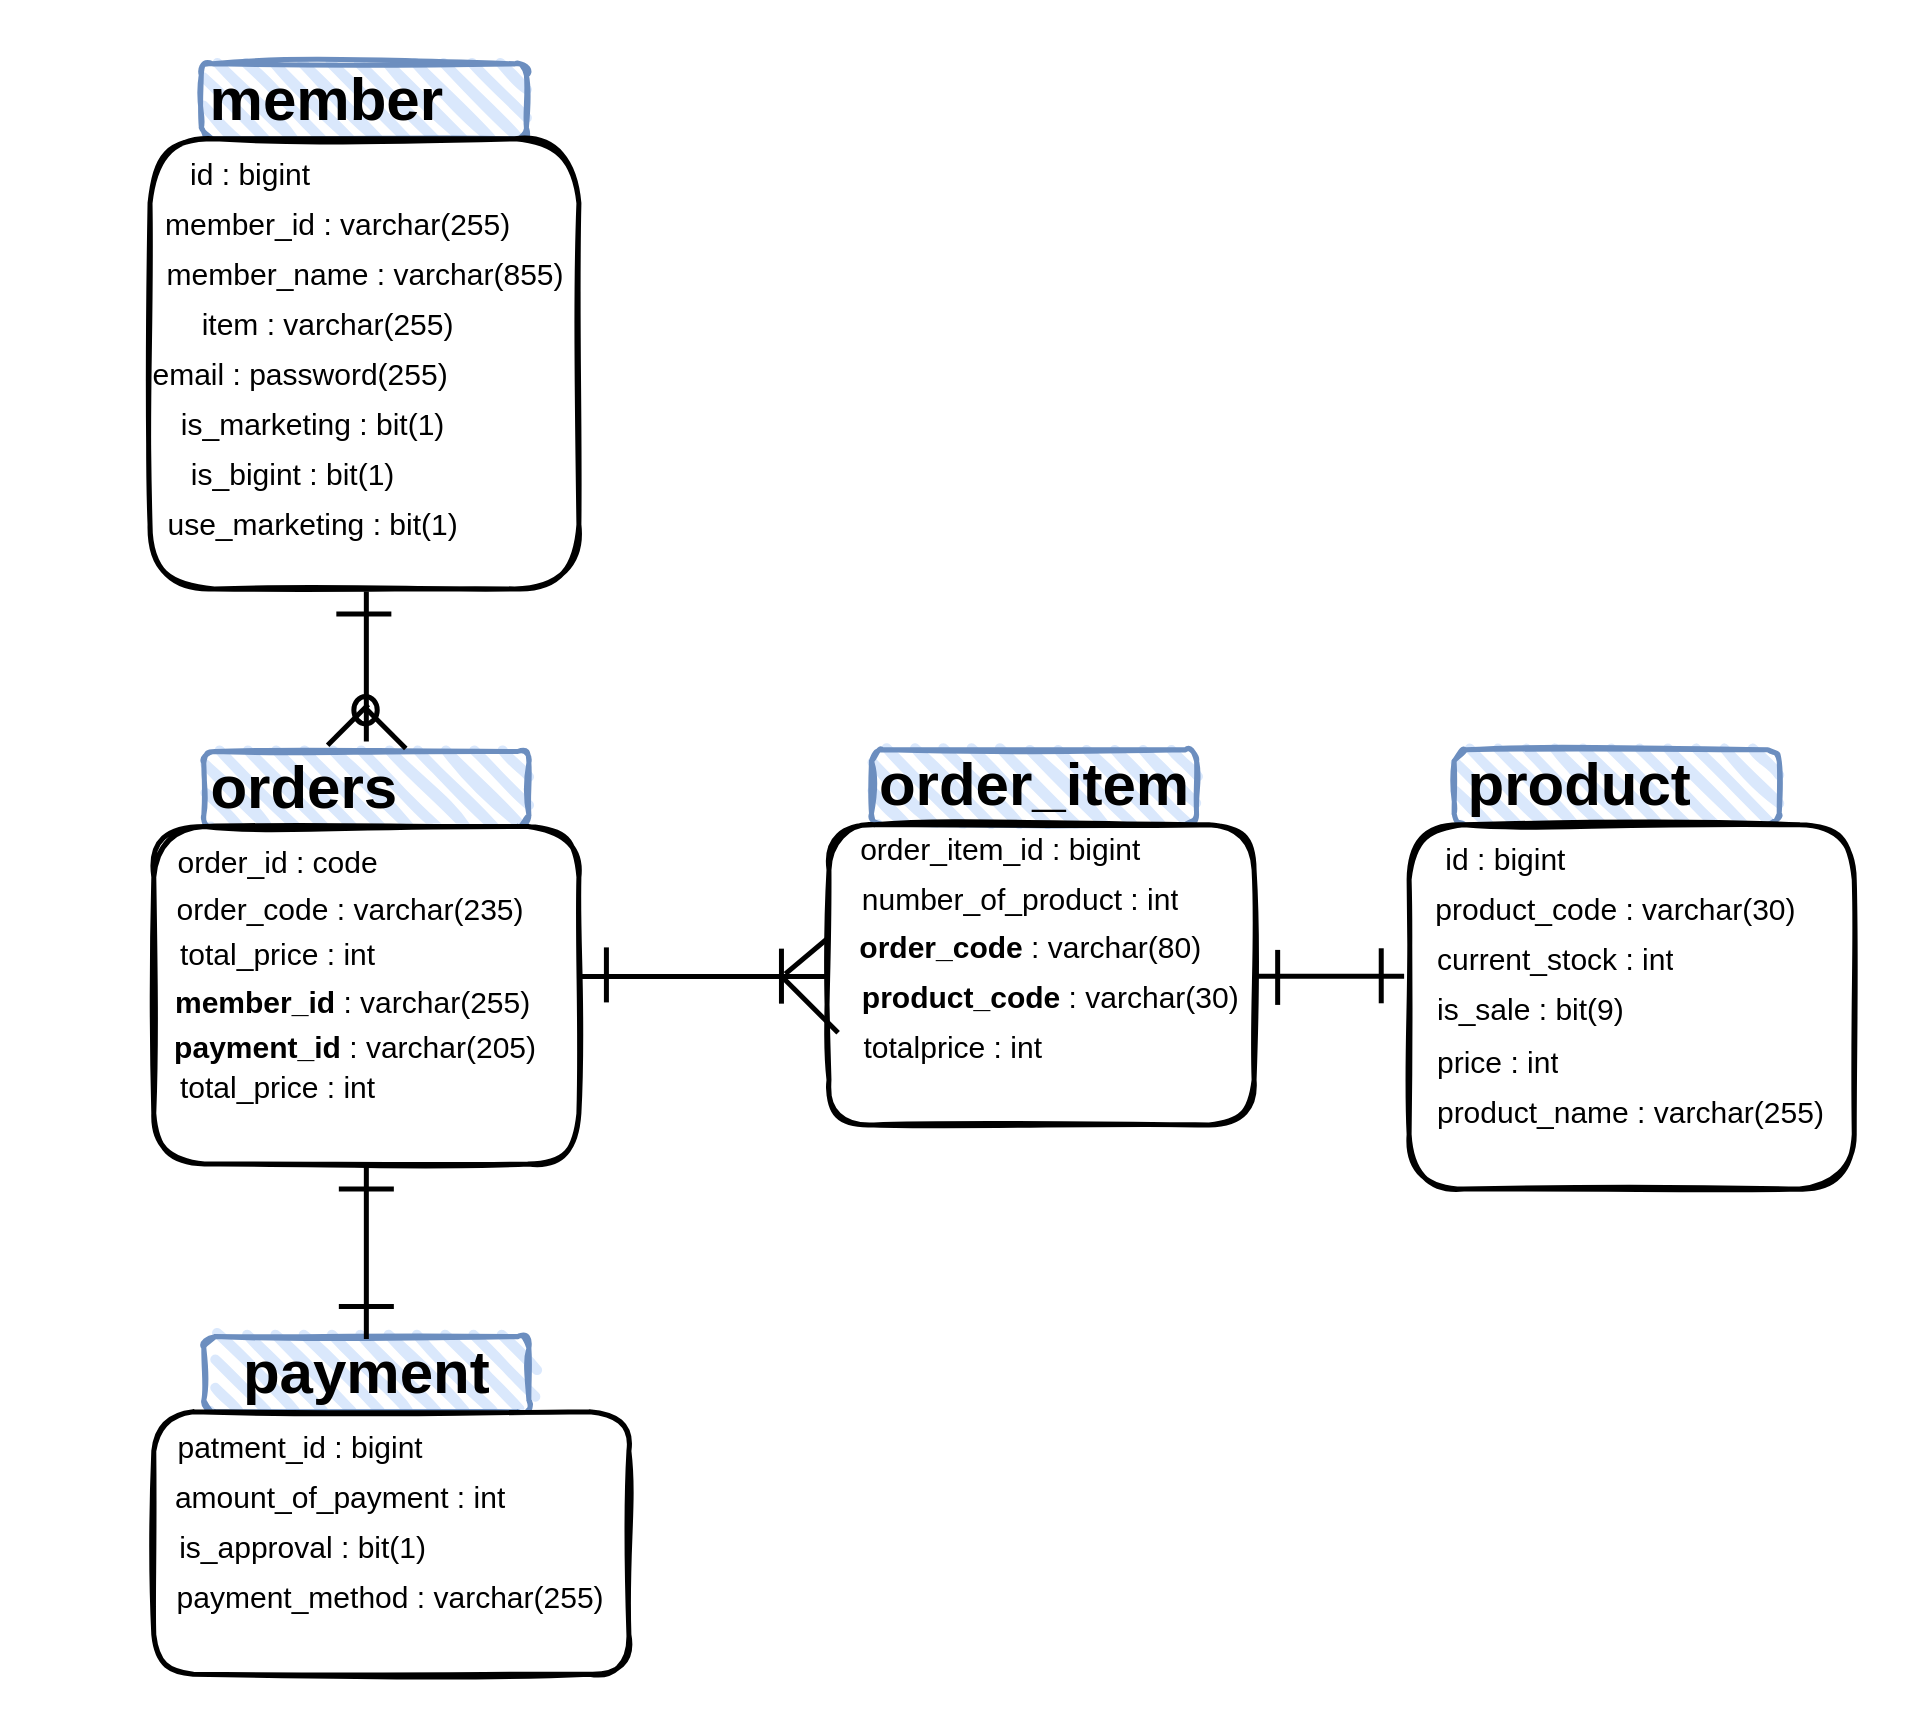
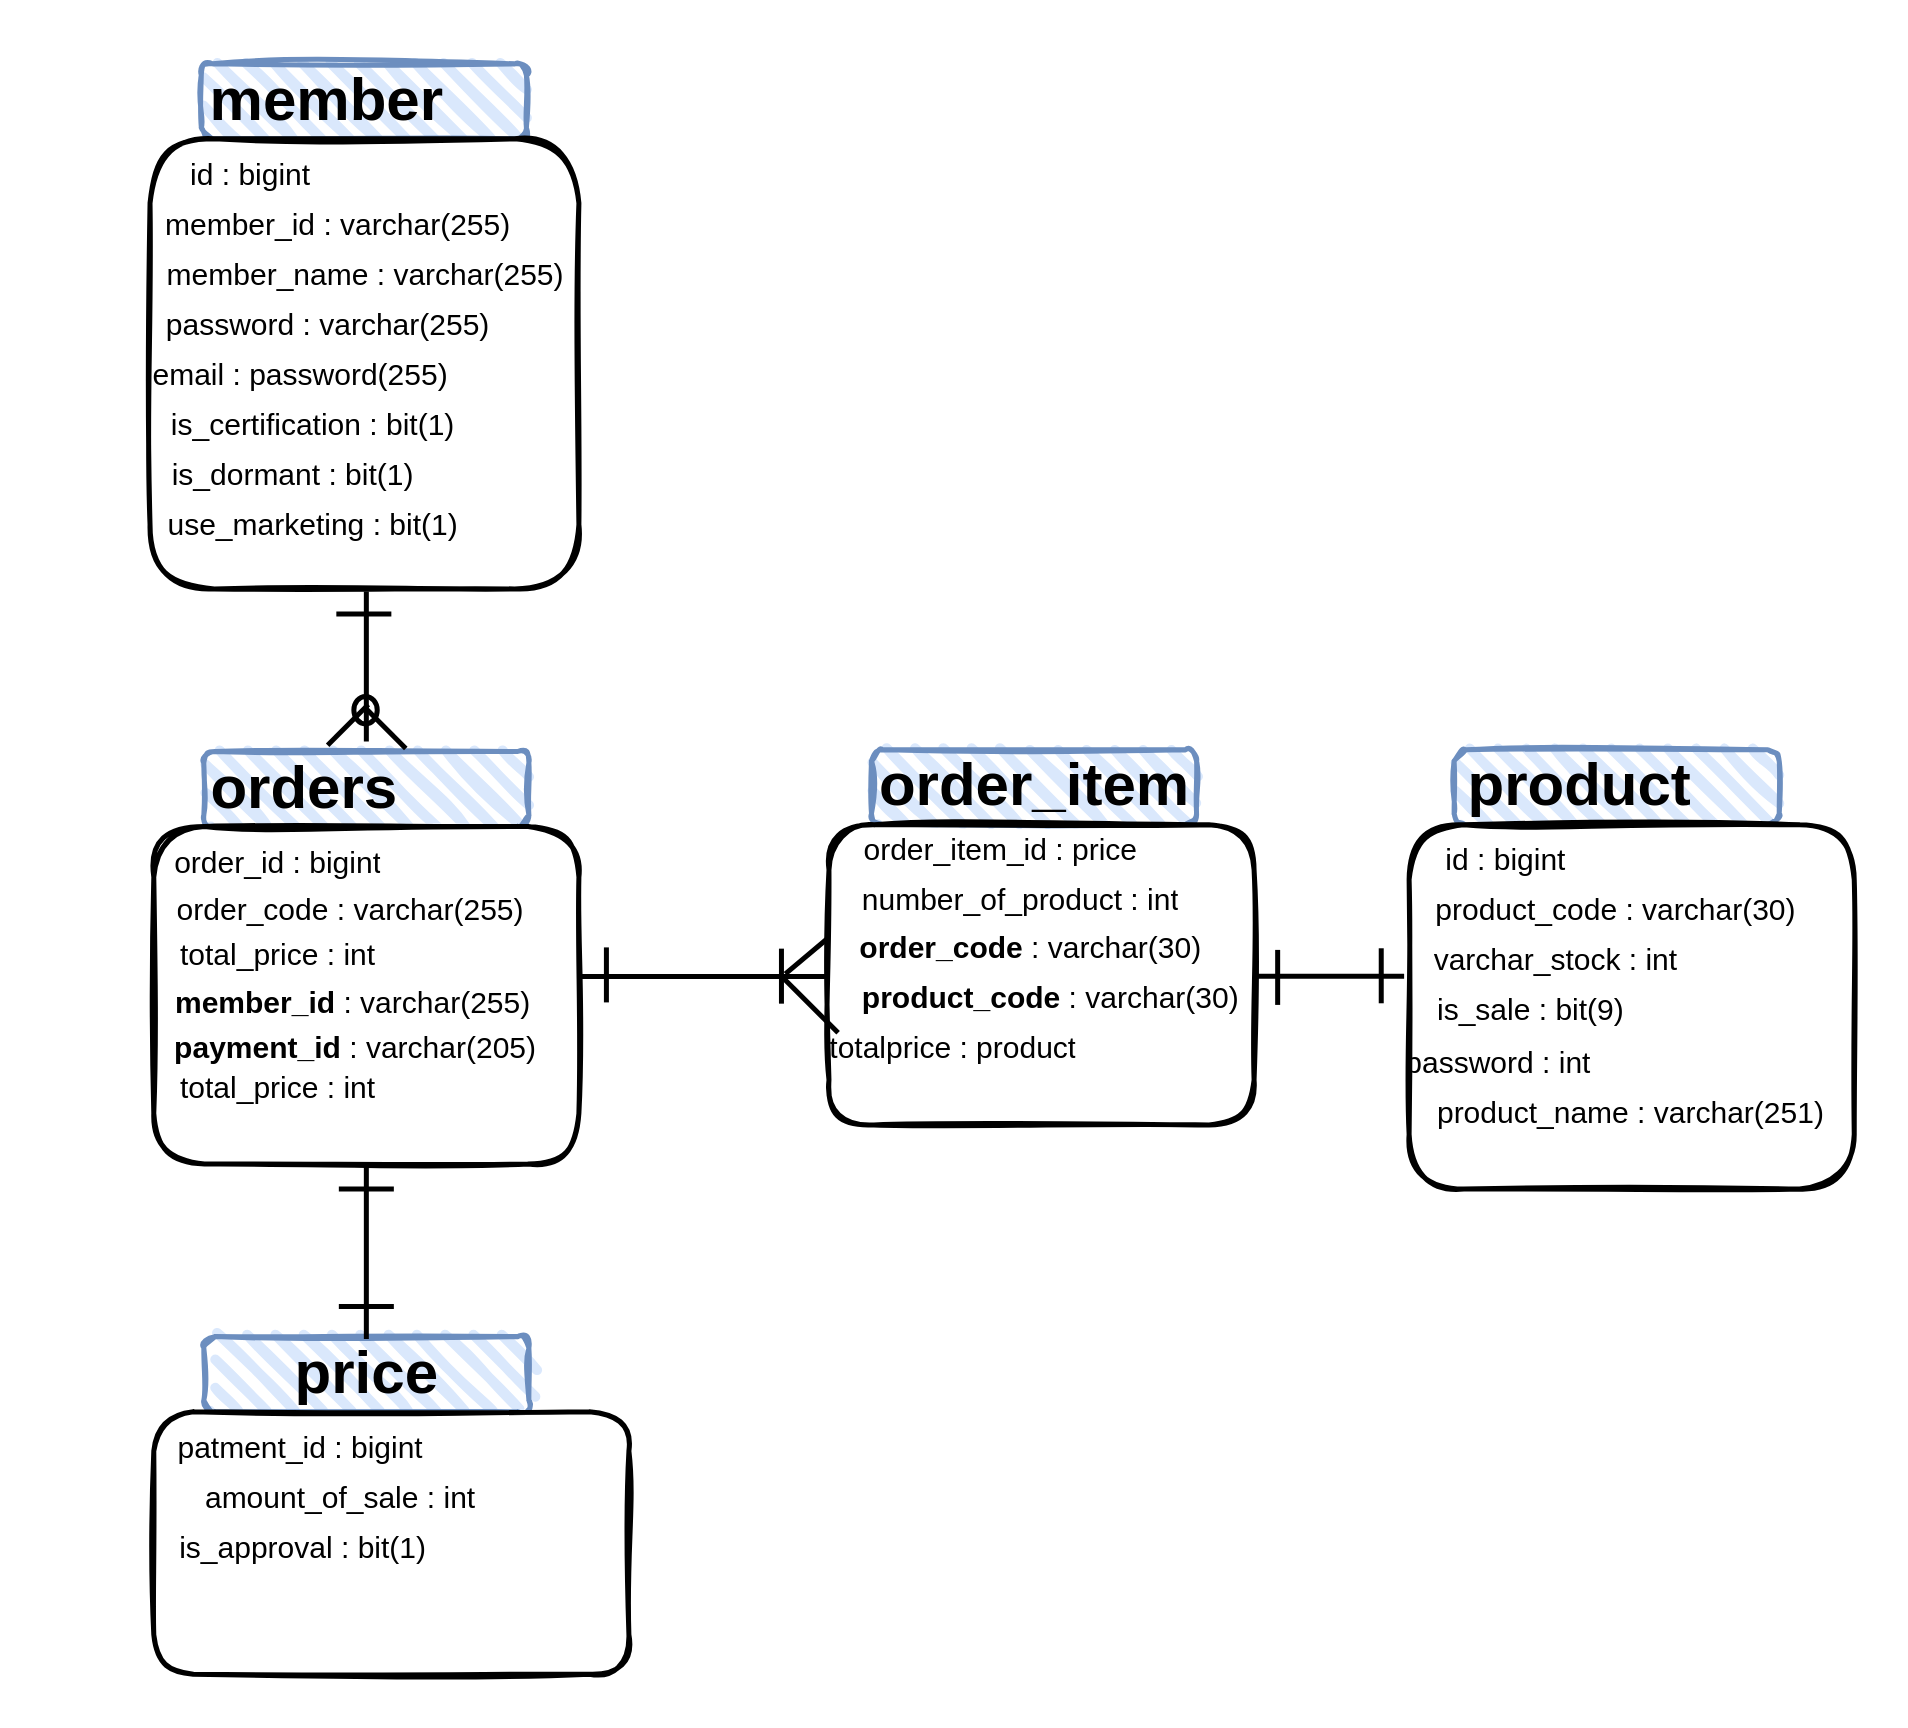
(366, 276) -> (366, 276)
(329, 326) -> (329, 326)
(314, 426) -> (314, 426)
(294, 476) -> (294, 476)
(1001, 851) -> (1001, 851)
(279, 864) -> (279, 864)
(351, 911) -> (351, 911)
(1031, 949) -> (1031, 949)
(1556, 961) -> (1556, 961)
(954, 1049) -> (954, 1049)
(1499, 1064) -> (1499, 1064)
(1631, 1114) -> (1631, 1114)
(368, 1374) -> (368, 1374)
(341, 1499) -> (341, 1499)
(391, 1599) -> none
